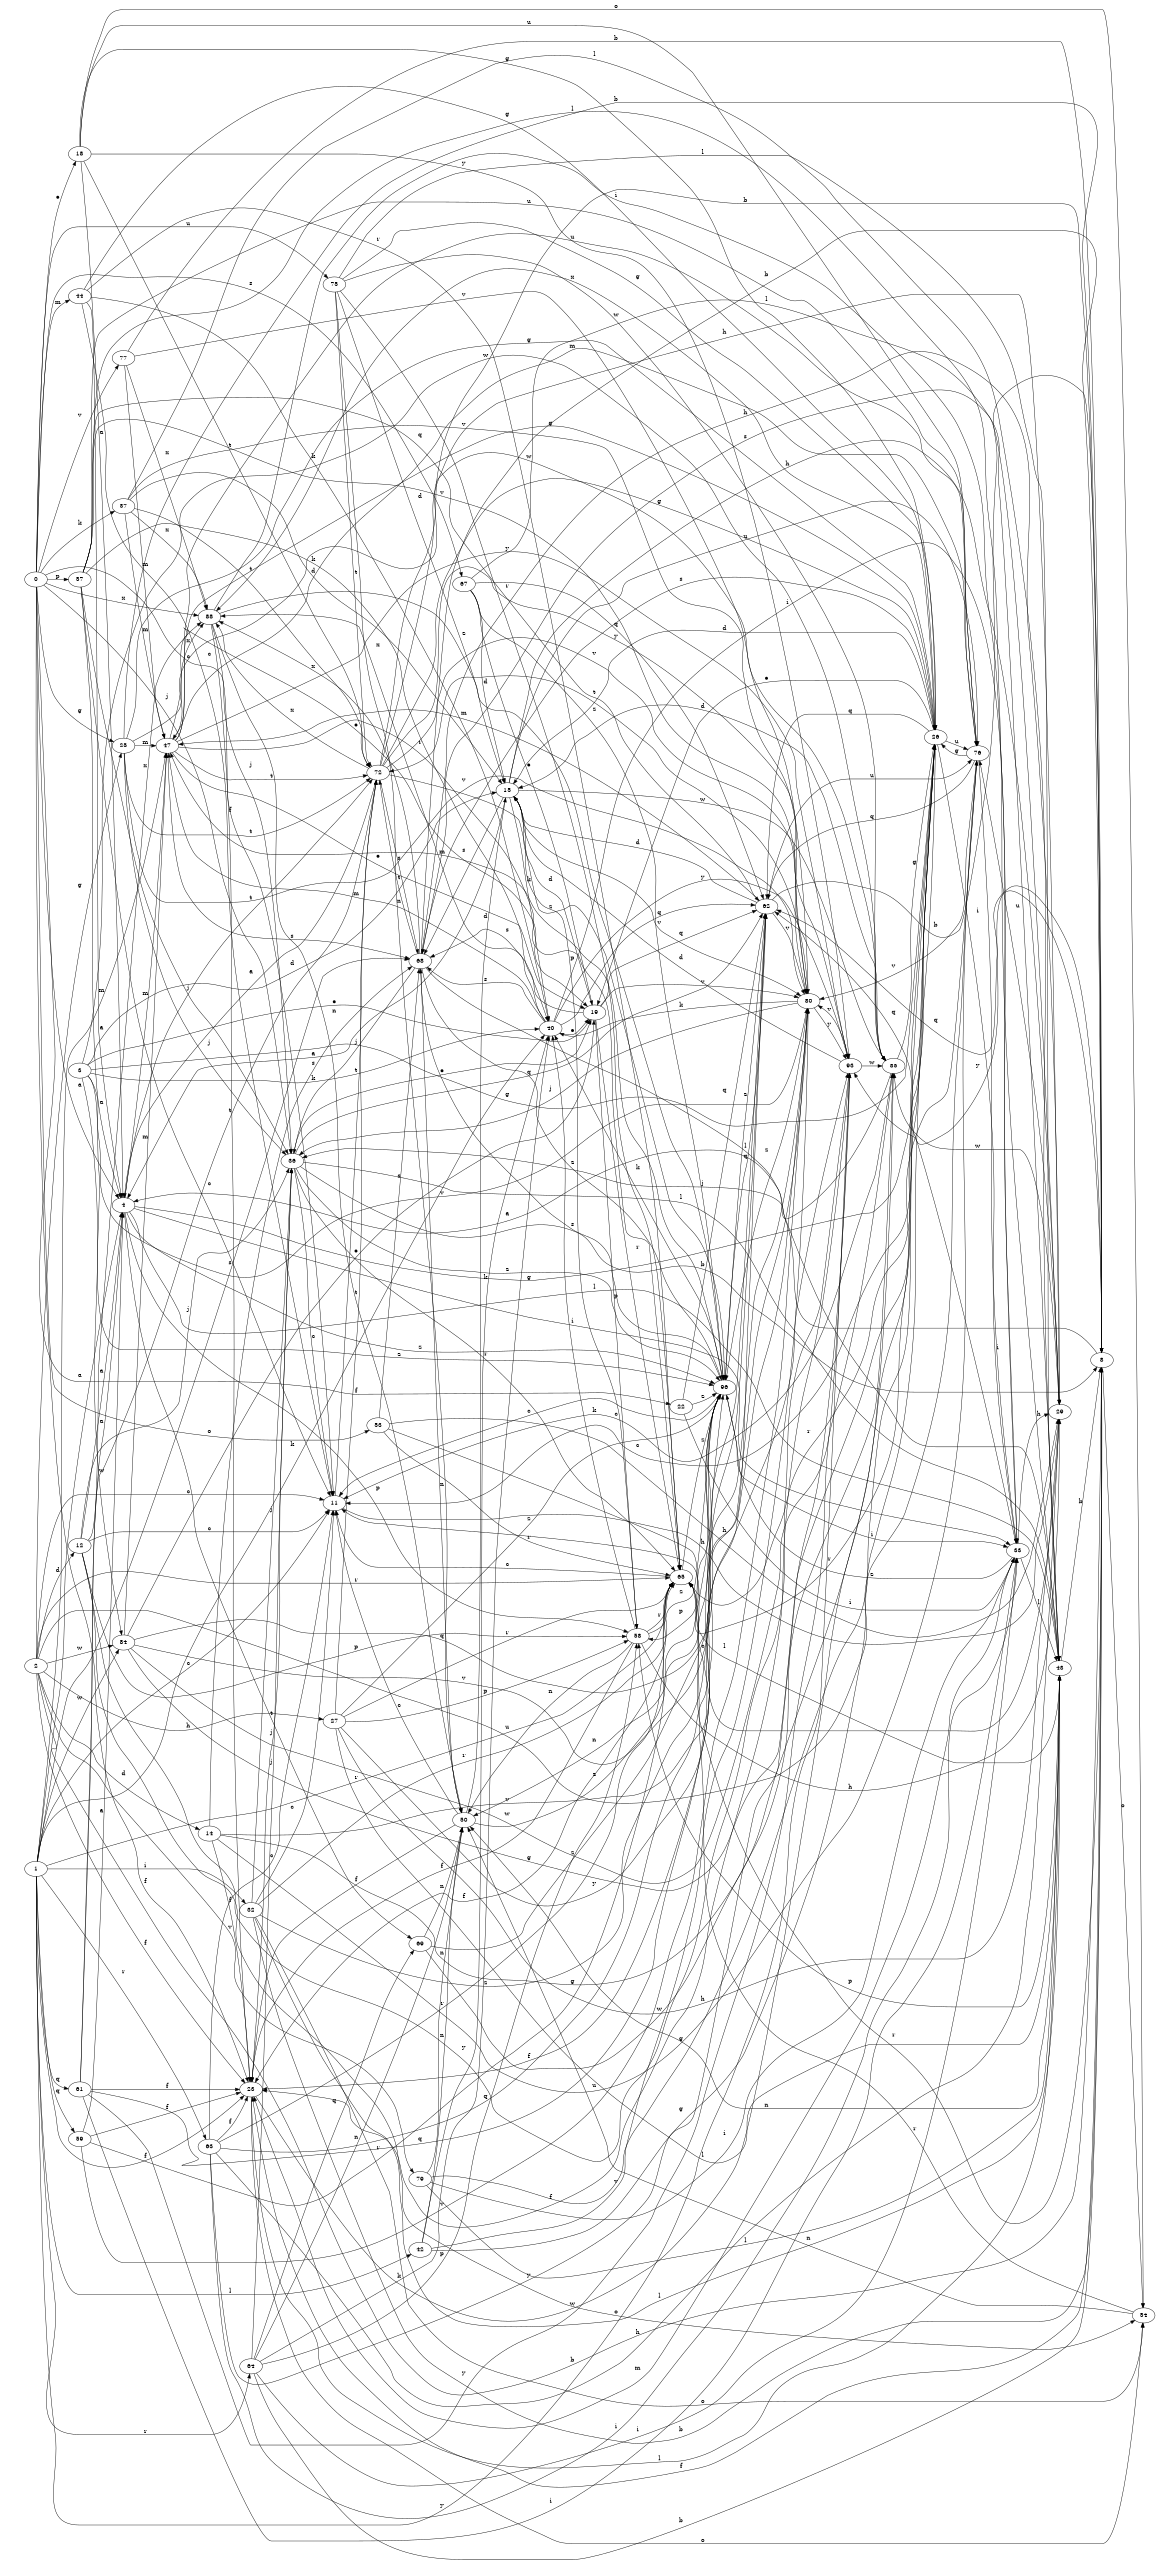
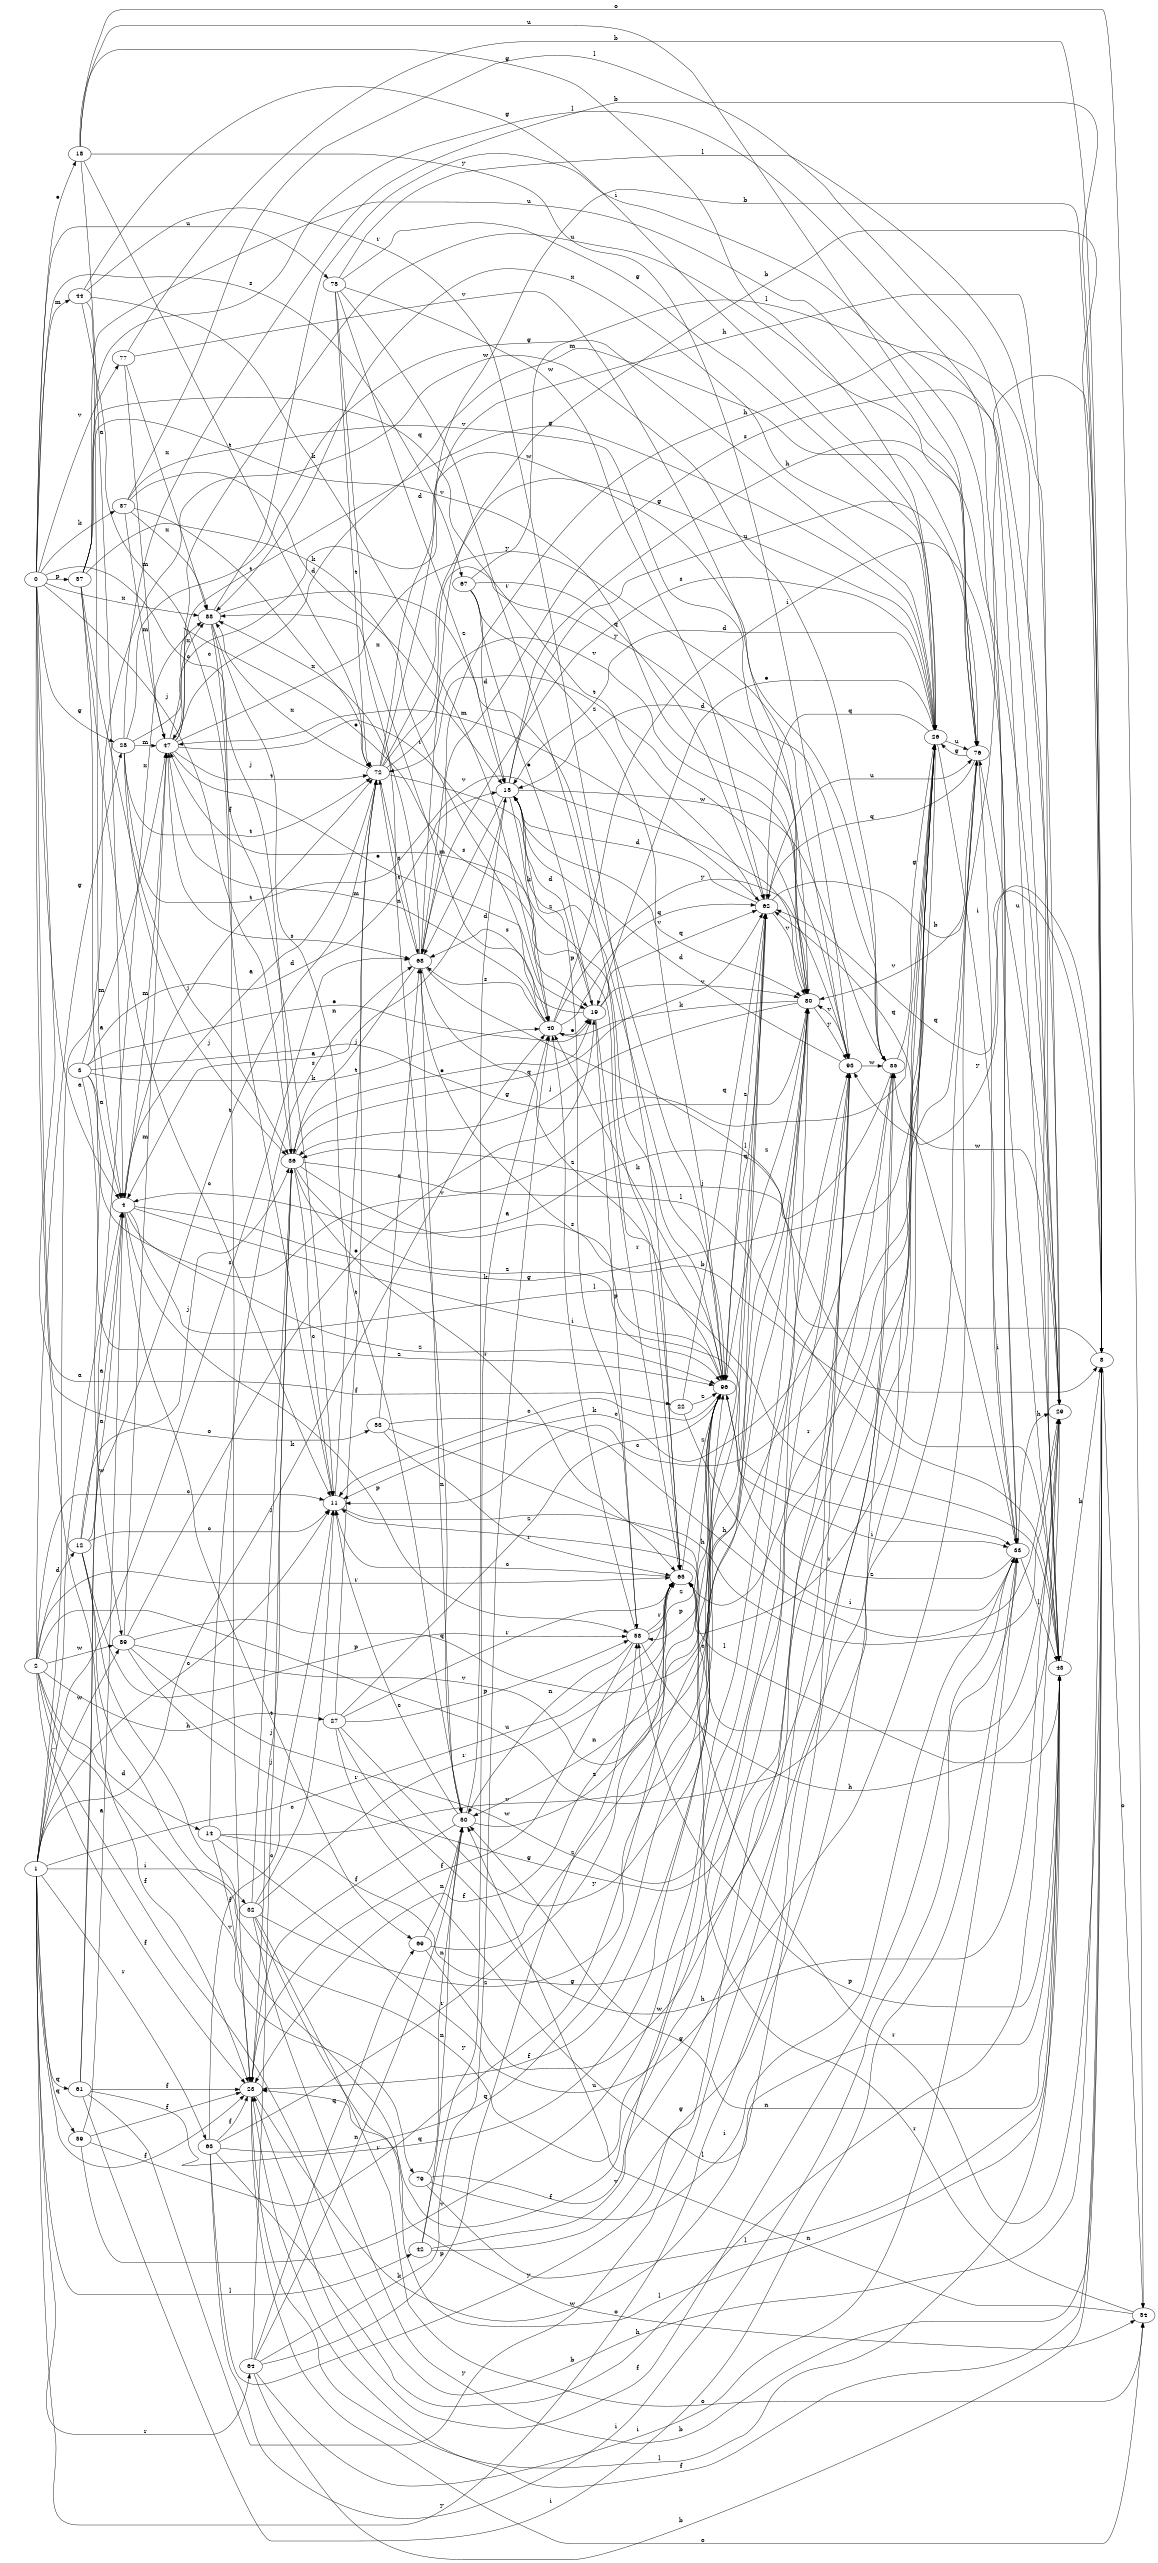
(772, 528) -> (626, 528)
(124, 1643) -> (124, 1643)
(638, 2368) -> (638, 2368)
